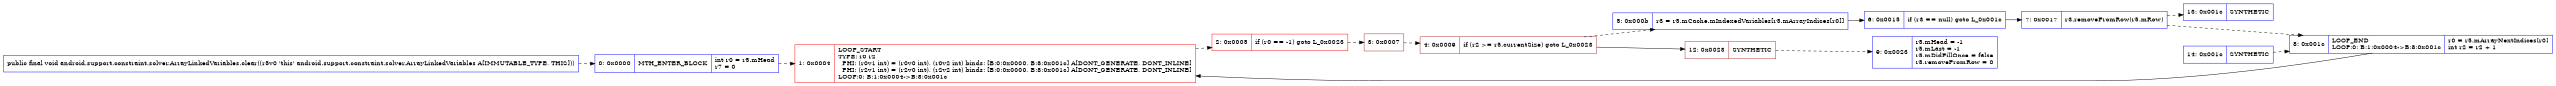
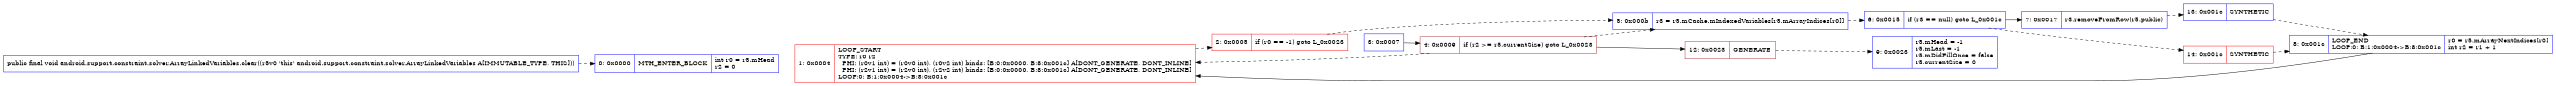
(1854, 20) -> (1854, 20)
(2114, 20) -> (2114, 20)
(2233, 30) -> (2318, 27)
none -> (2084, 40)
(1354, 42) -> (1467, 23)
(1384, 42) -> (1384, 42)
(1410, 43) -> (1410, 43)
(2472, 47) -> (2472, 47)
(1752, 50) -> (1752, 50)
(2228, 55) -> (2228, 55)
(1955, 62) -> (1946, 62)
(784, 64) -> (1315, 59)
(725, 67) -> (725, 67)
